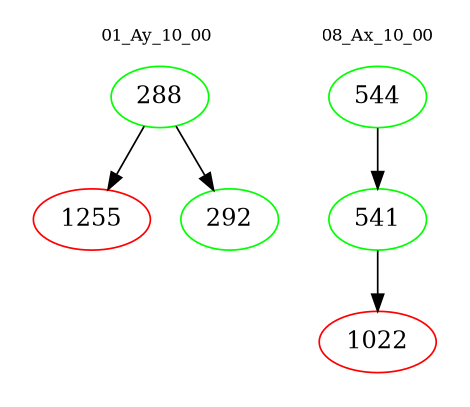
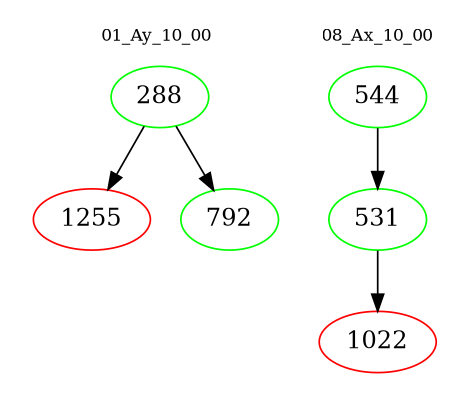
(230, 219) -> (230, 219)
(378, 219) -> (378, 219)
